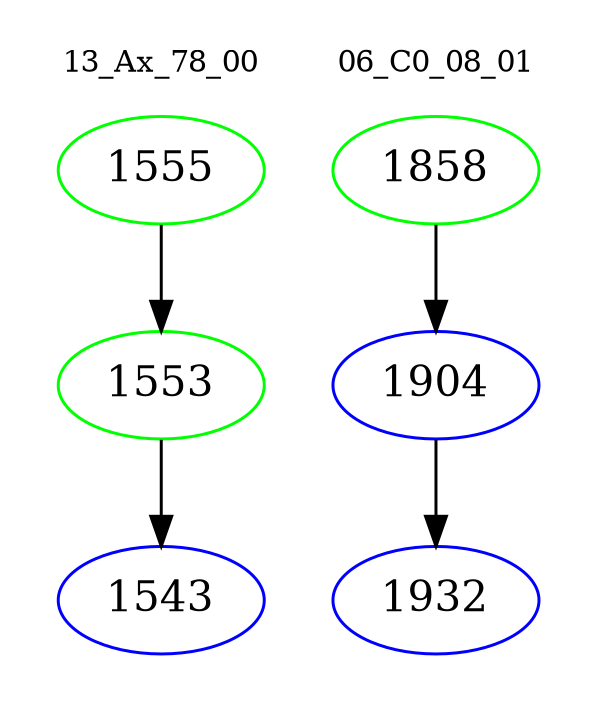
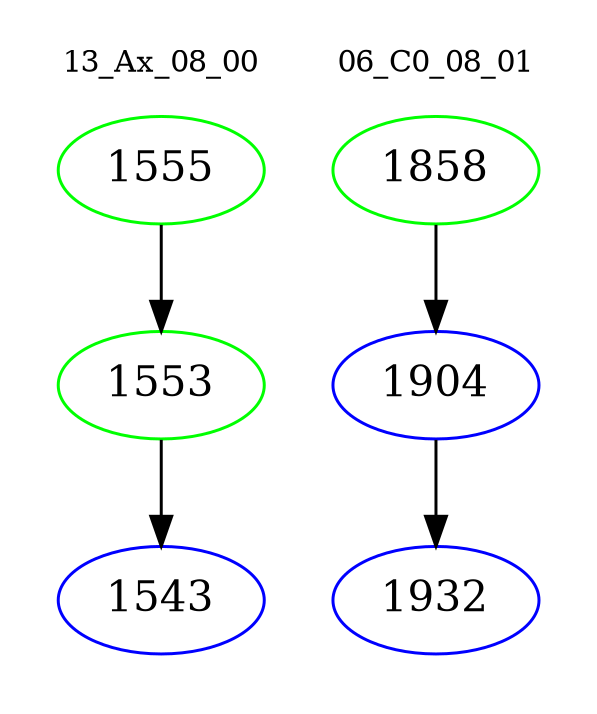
(161, 64) -> (161, 64)
